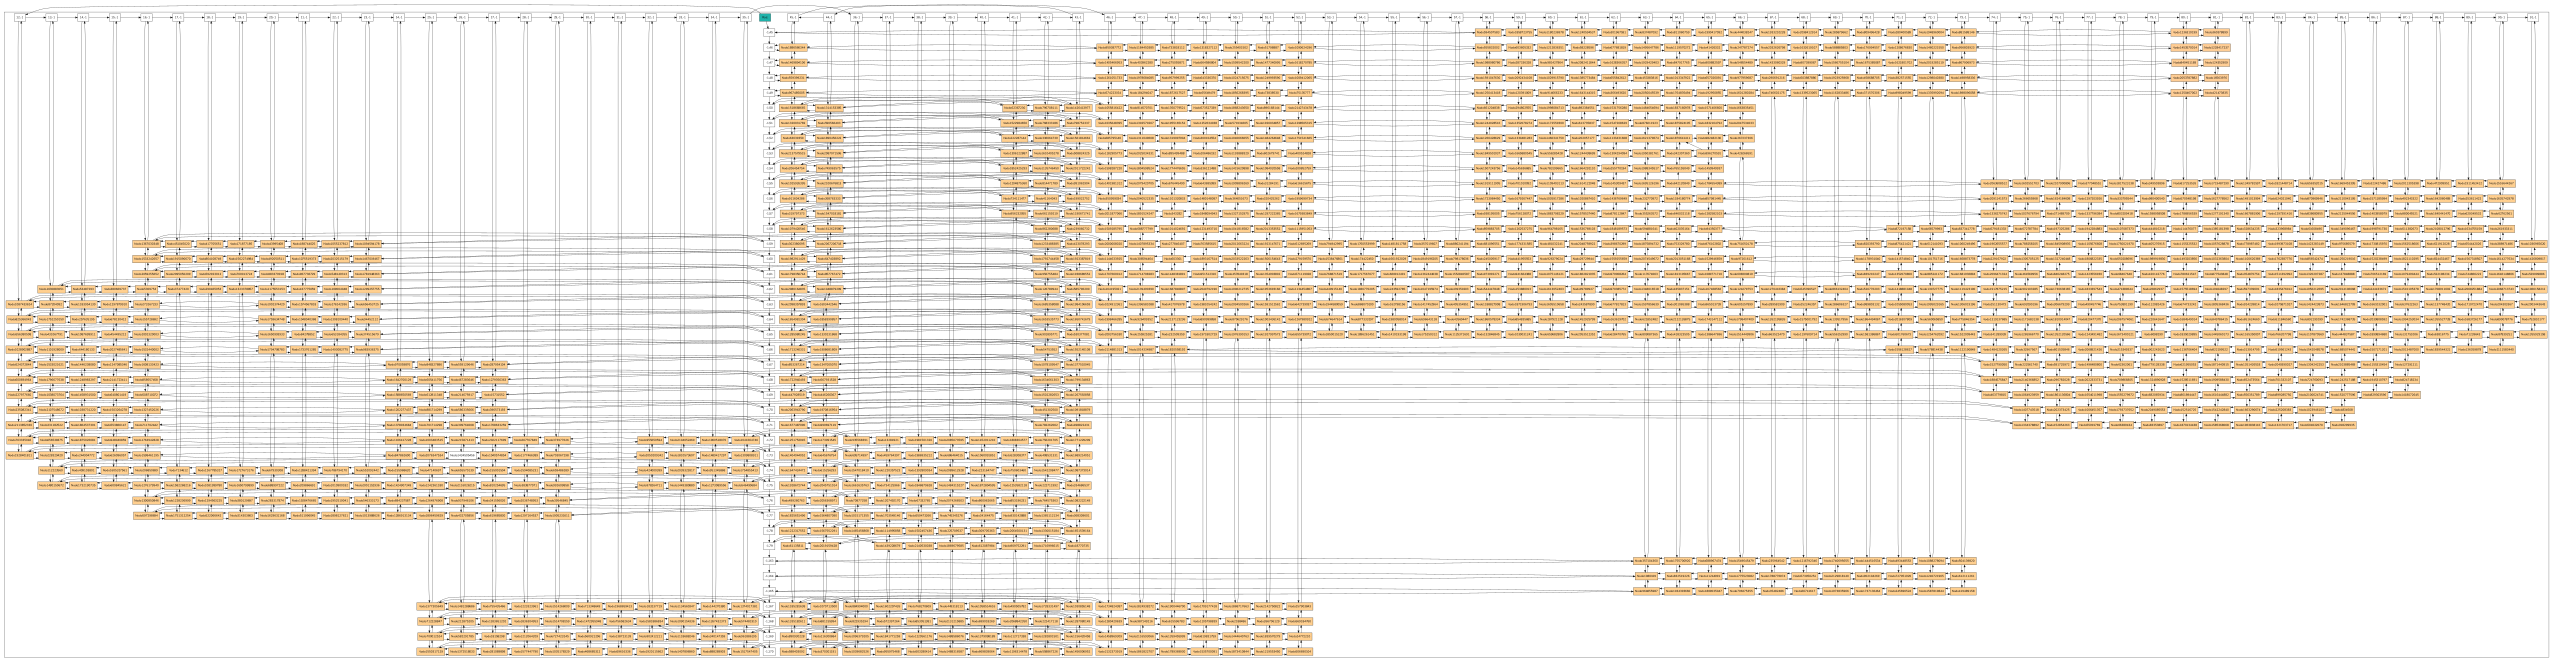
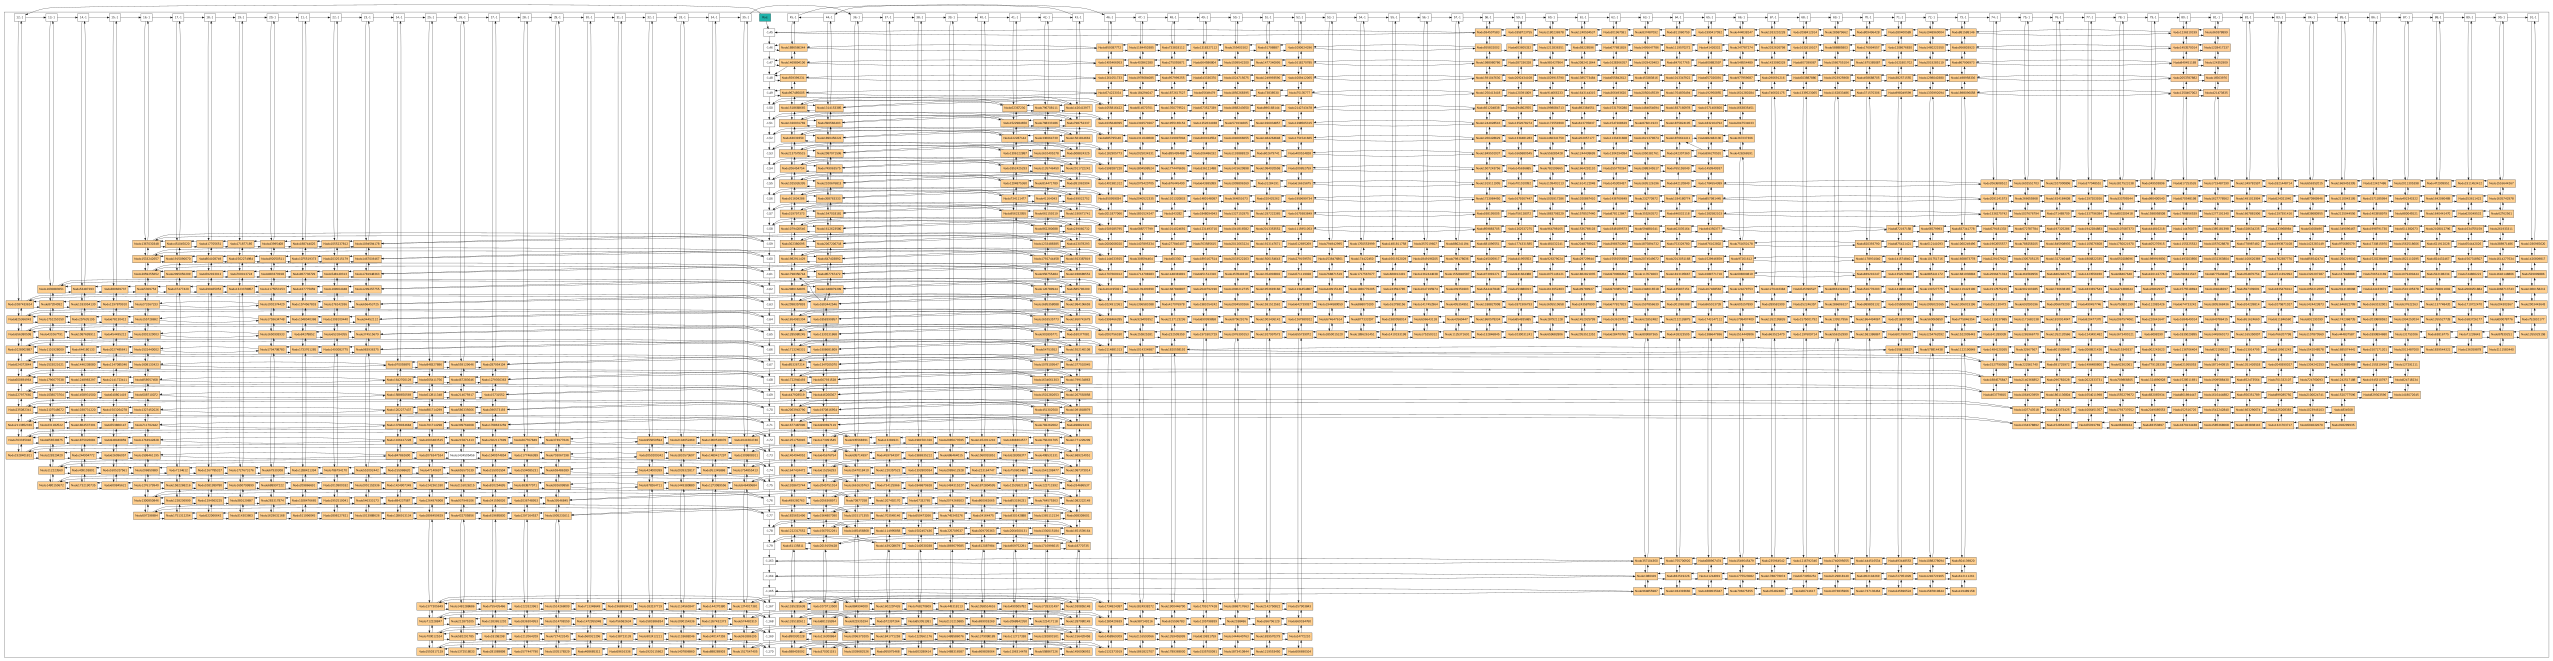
(1505, 45) -> none
(792, 69) -> (782, 70)
(810, 307) -> (811, 289)
(669, 630) -> (681, 643)
